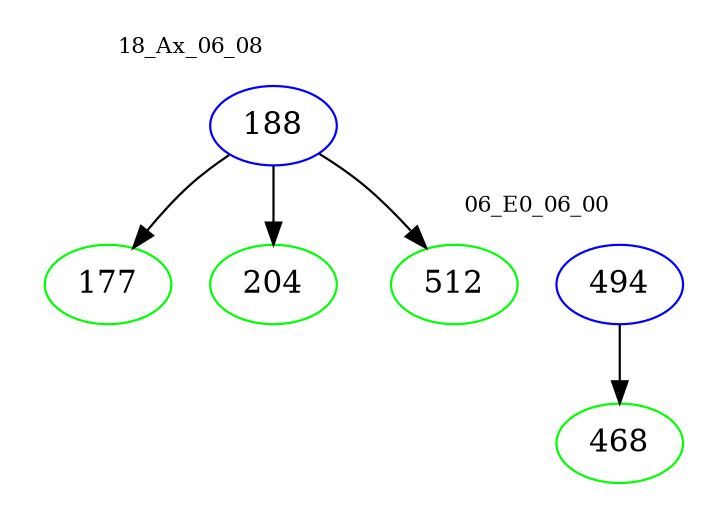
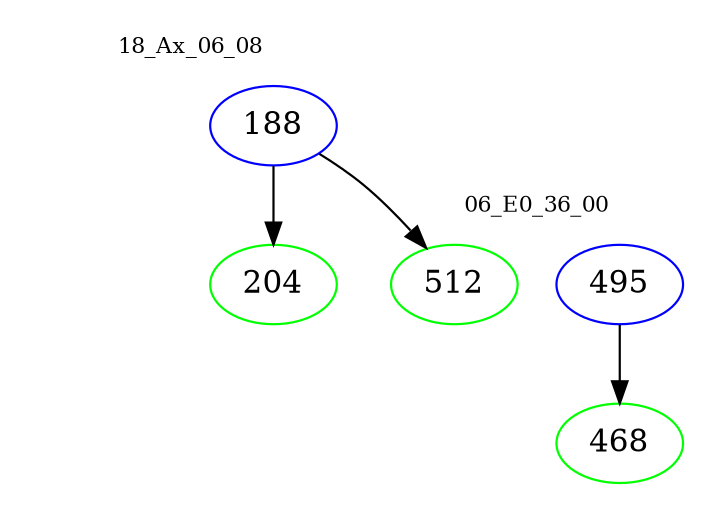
(537, 206) -> (537, 206)
(108, 285) -> none
(620, 285) -> (620, 285)
